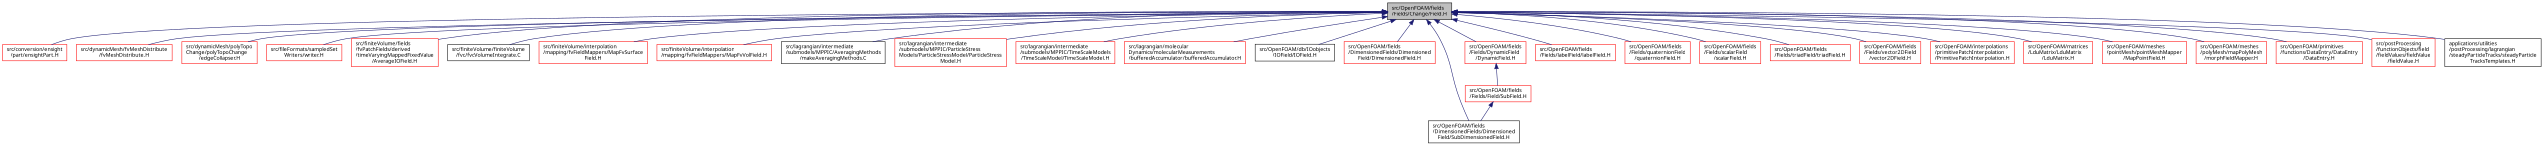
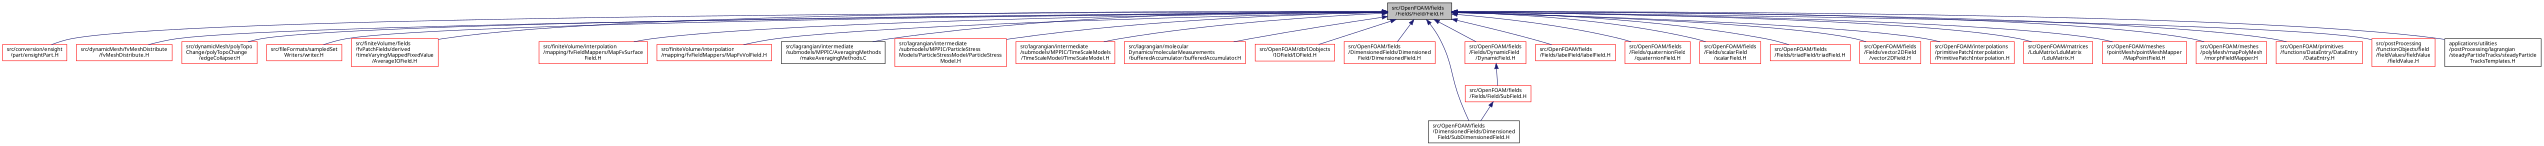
(1420, 11) -> (1420, 11)
(488, 53) -> none
(1295, 53) -> (1295, 53)
